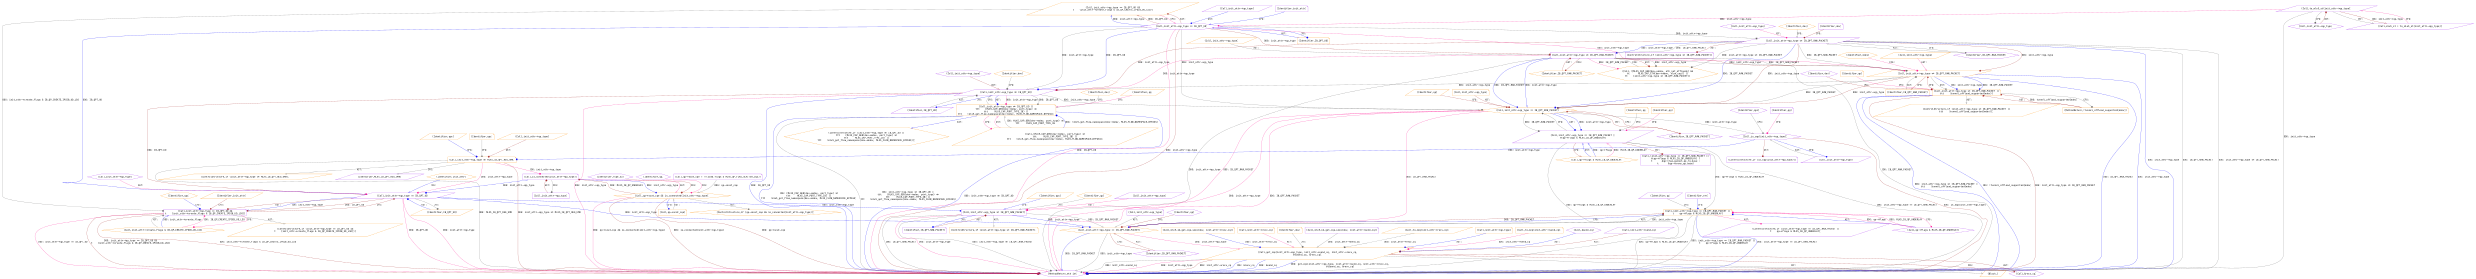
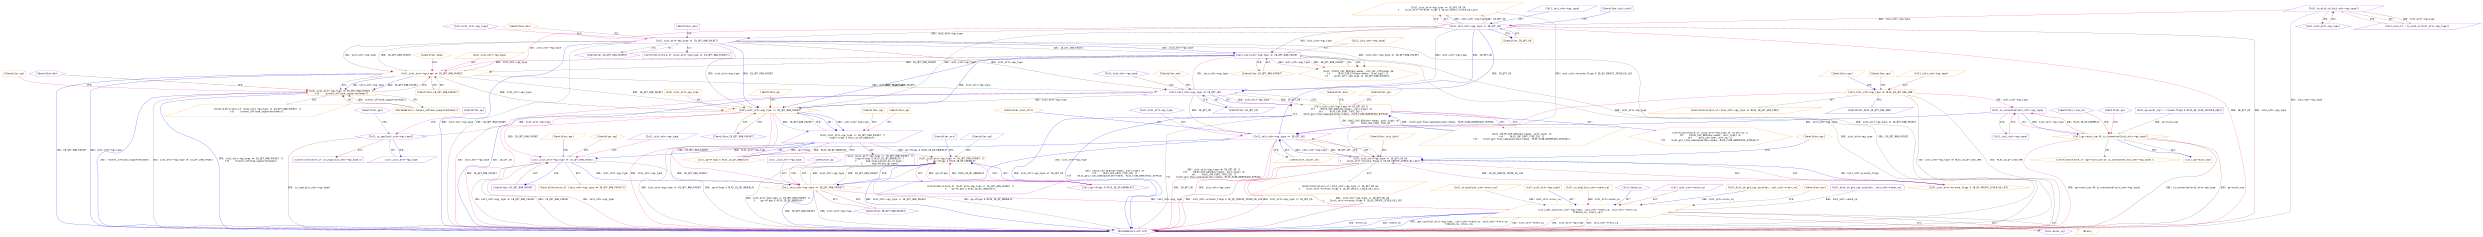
(1137, 153) -> none
(1256, 230) -> none
